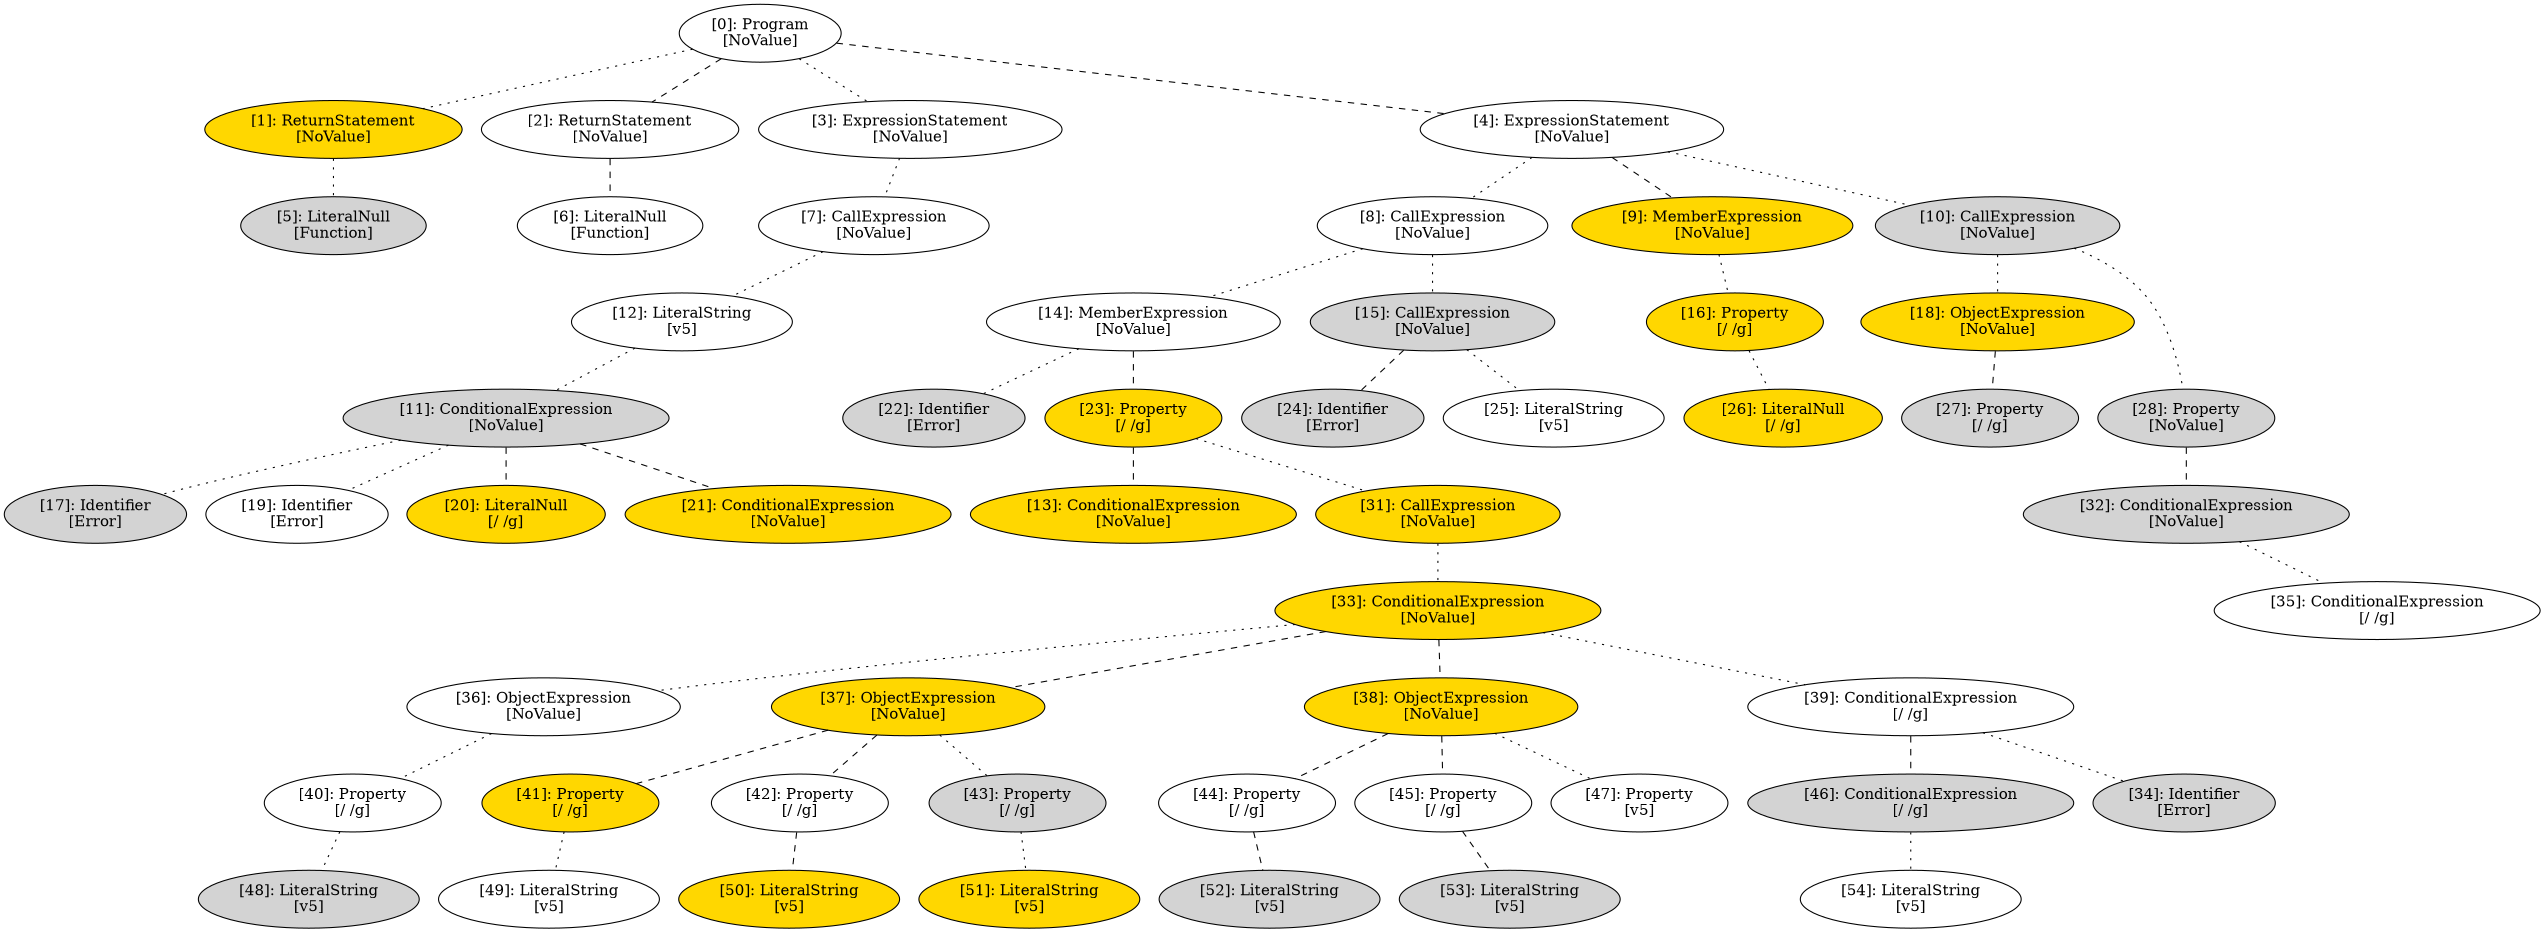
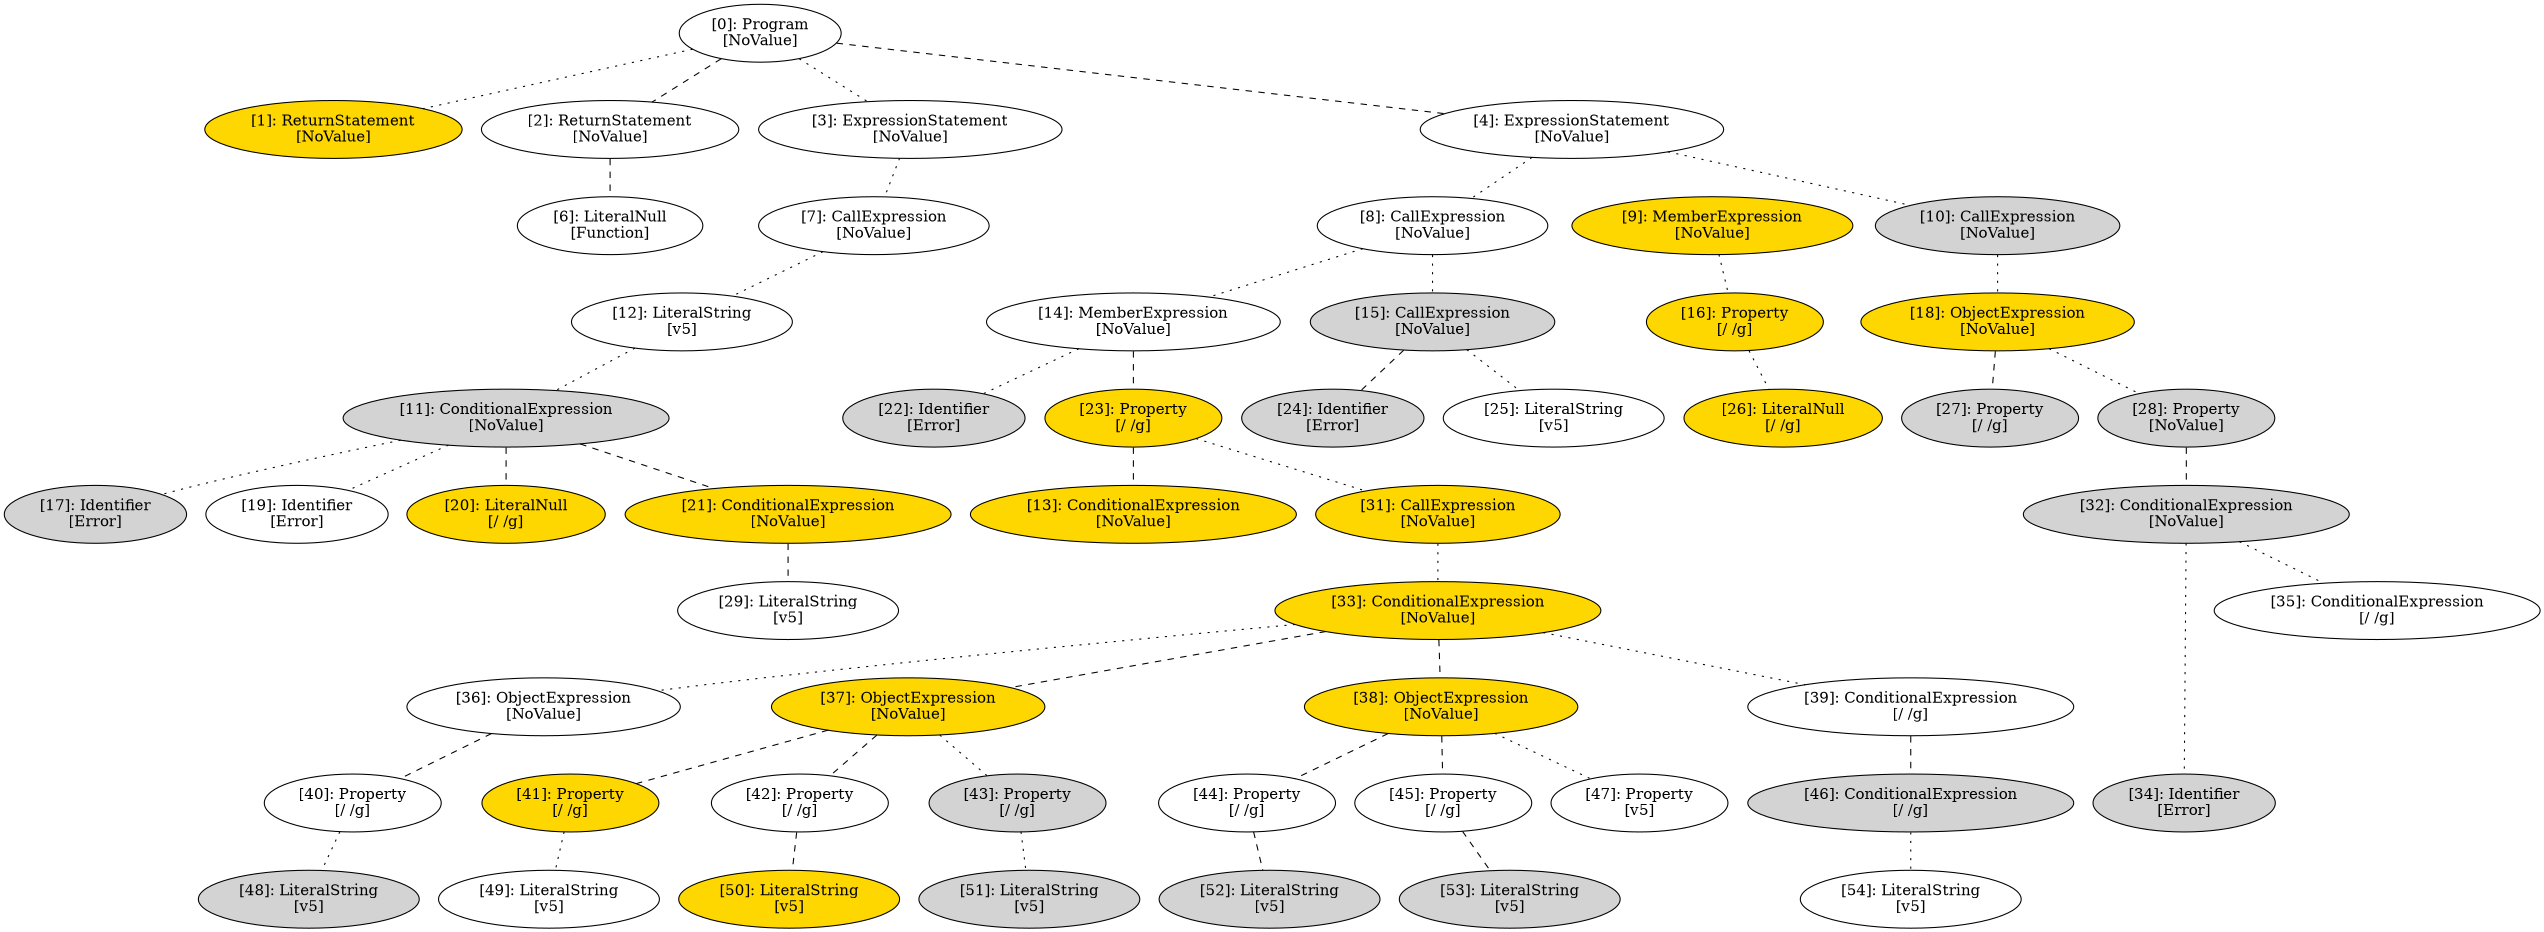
(1642, 178) -> none
(333, 226) -> none
(2150, 302) -> (2094, 371)
none -> (788, 611)
(446, 756) -> (446, 756)
(2054, 757) -> (2185, 659)
(1029, 899) -> (1029, 899)
